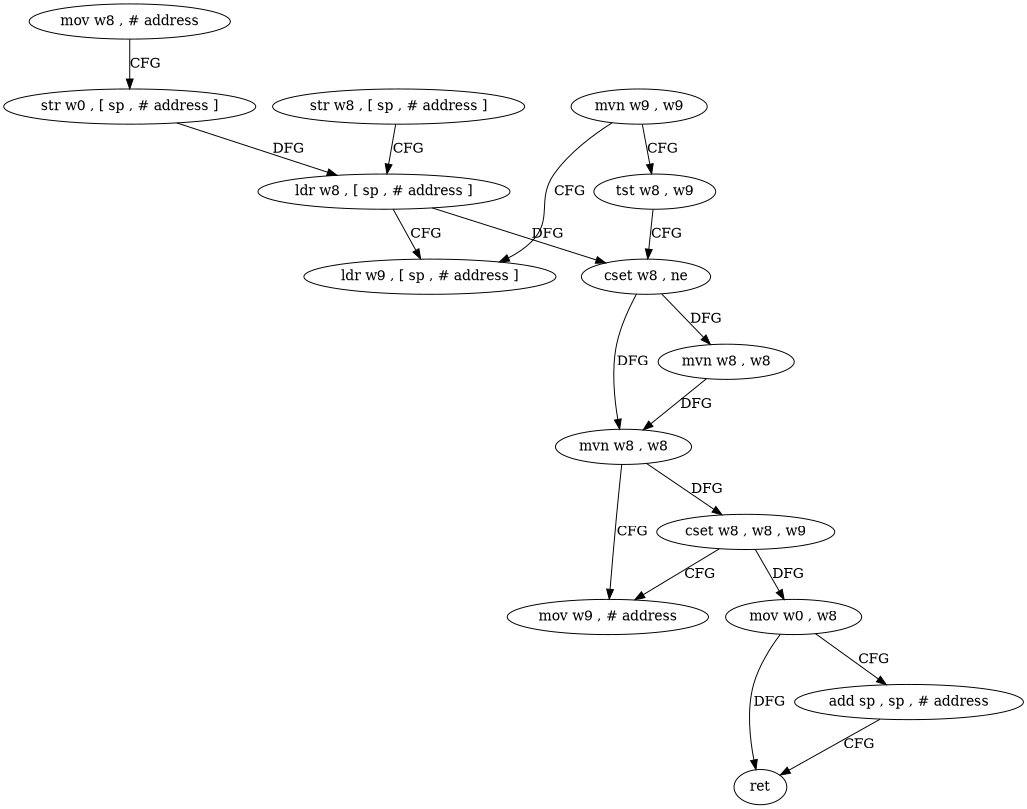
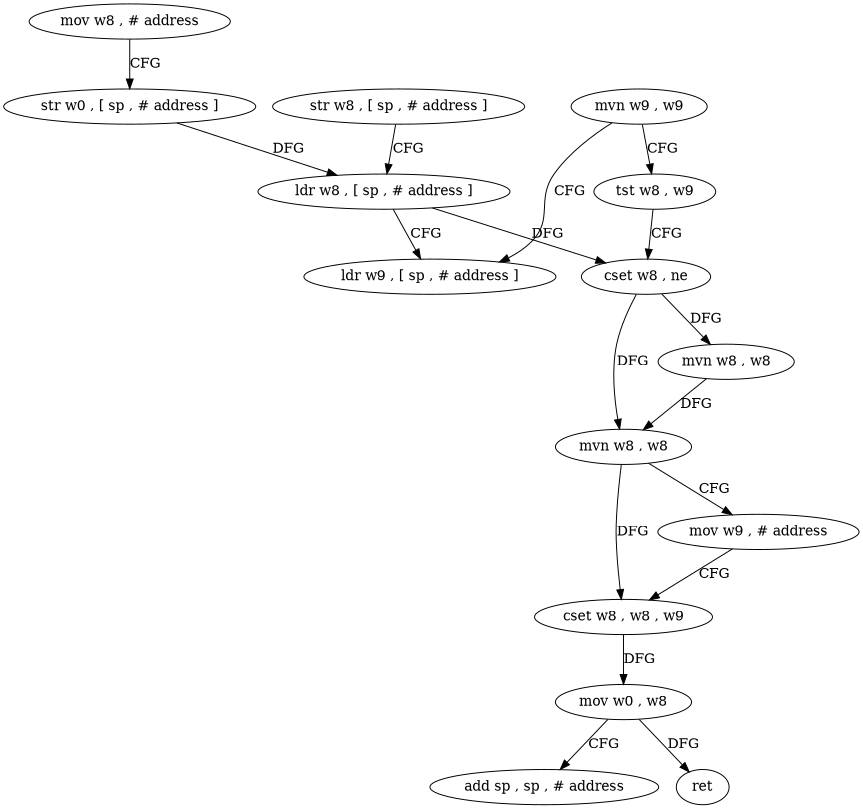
(681, 572) -> (695, 572)
(835, 745) -> none
